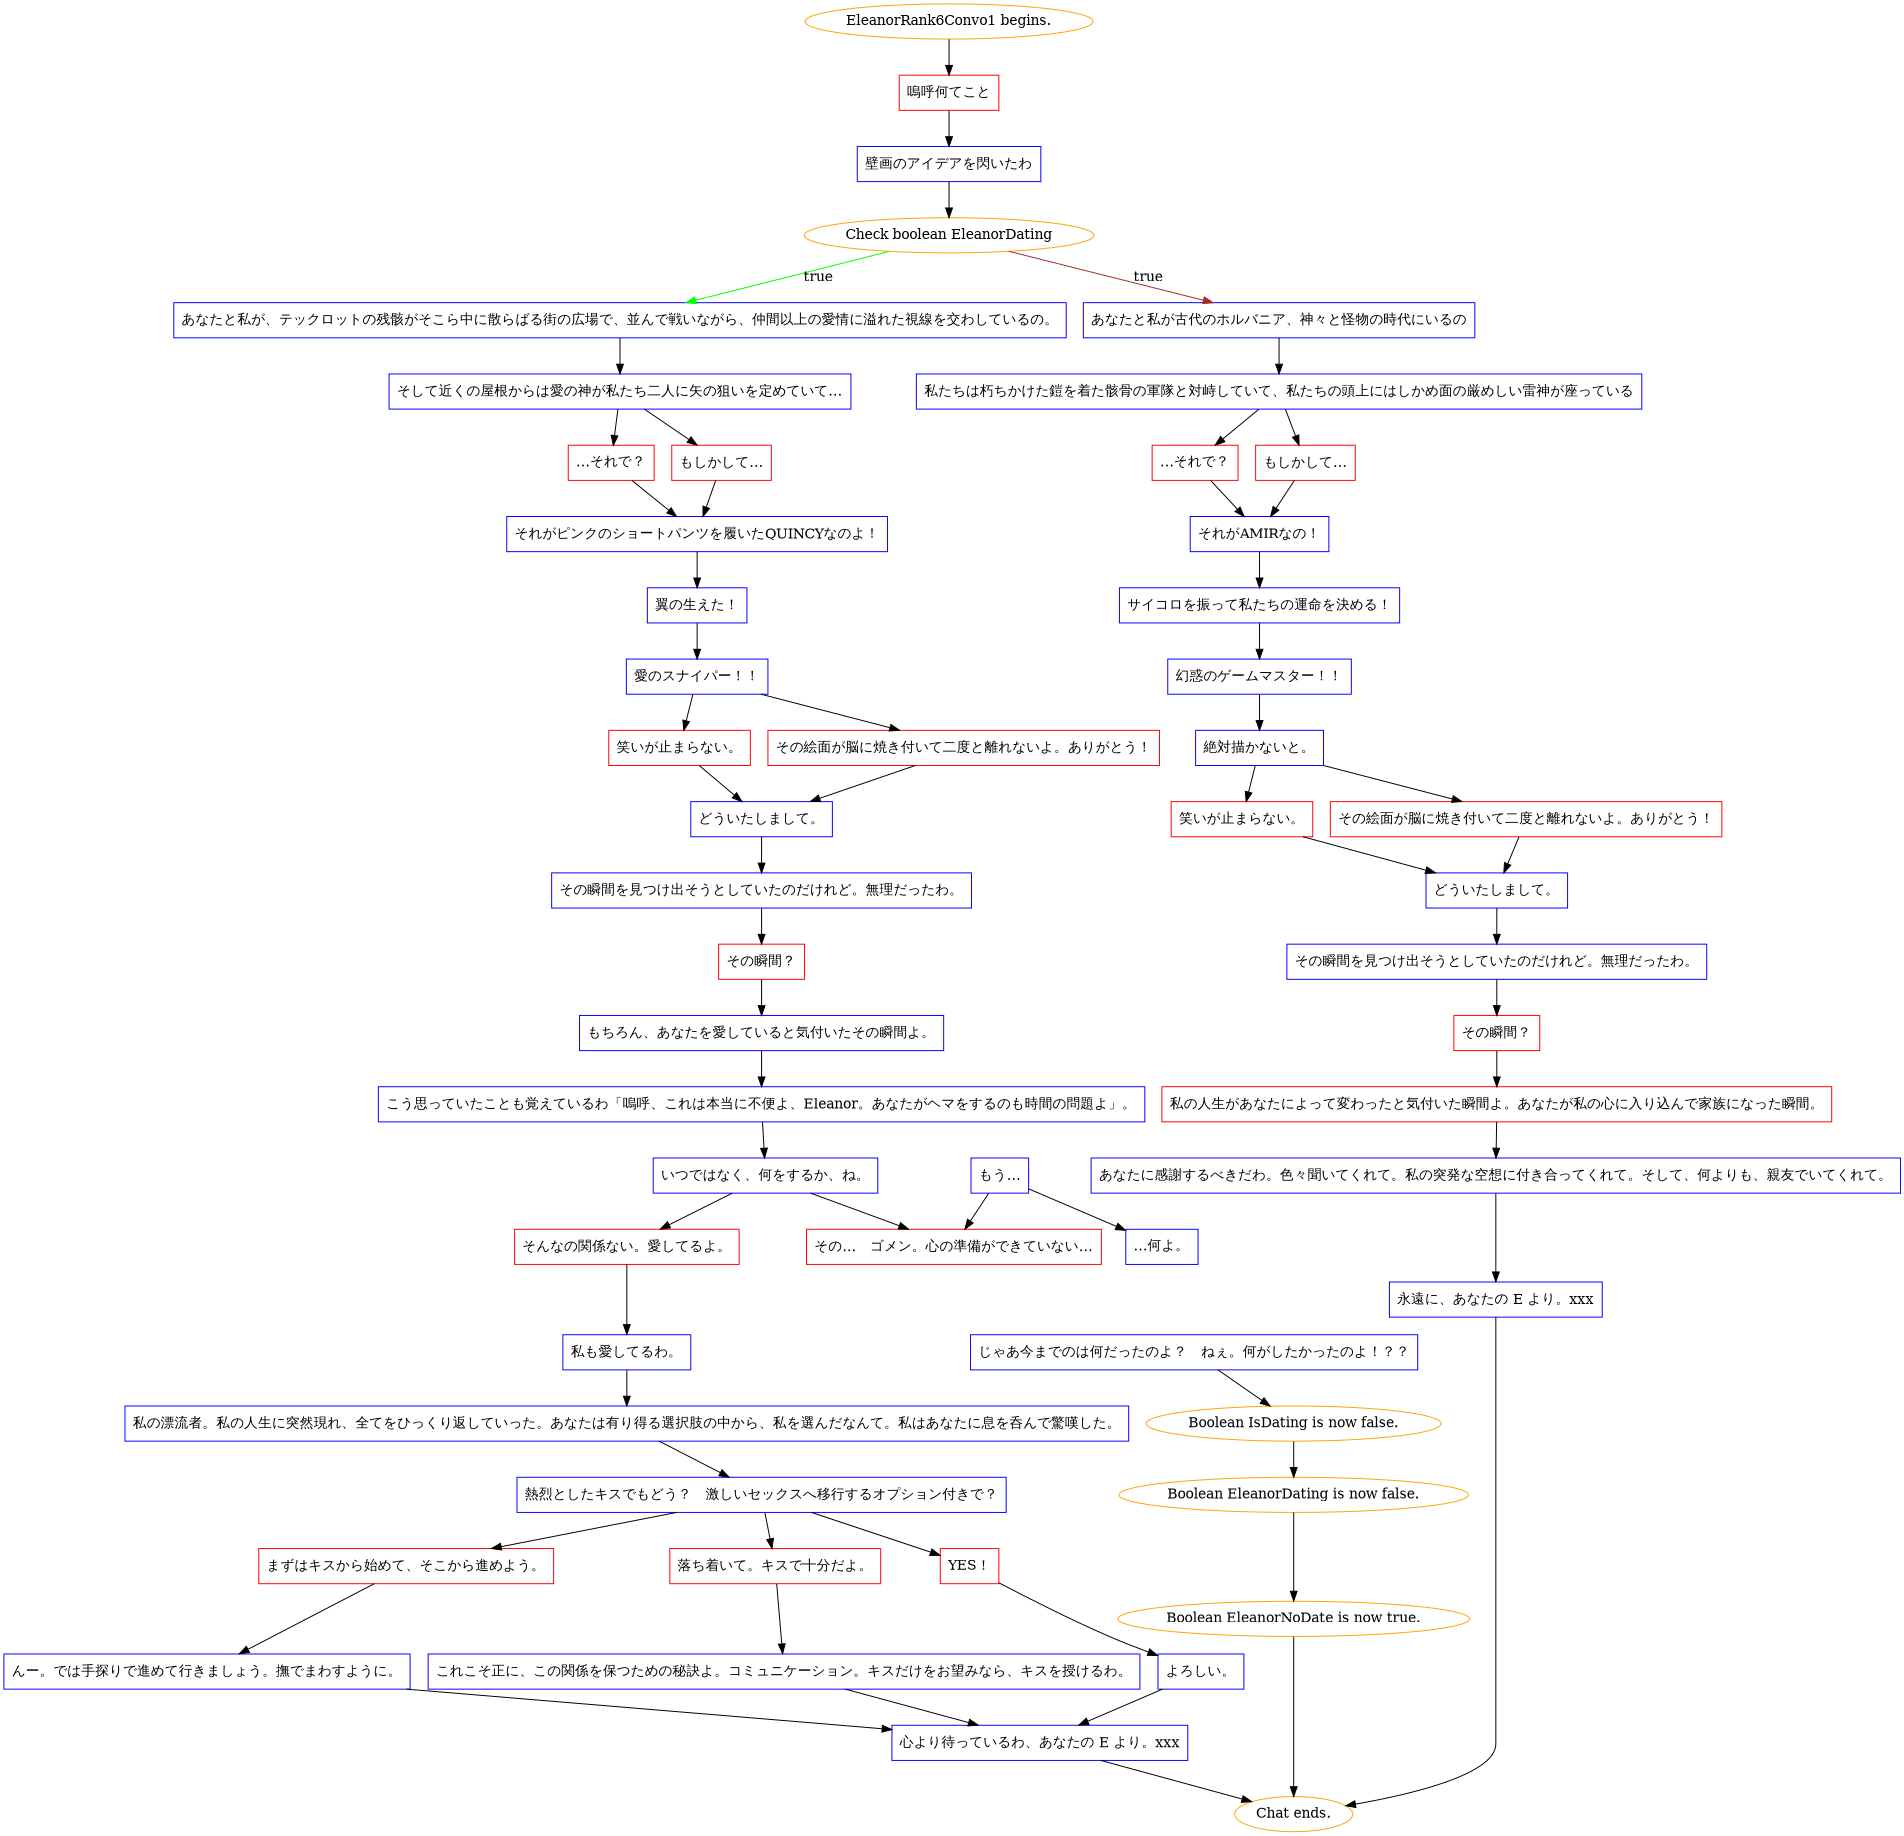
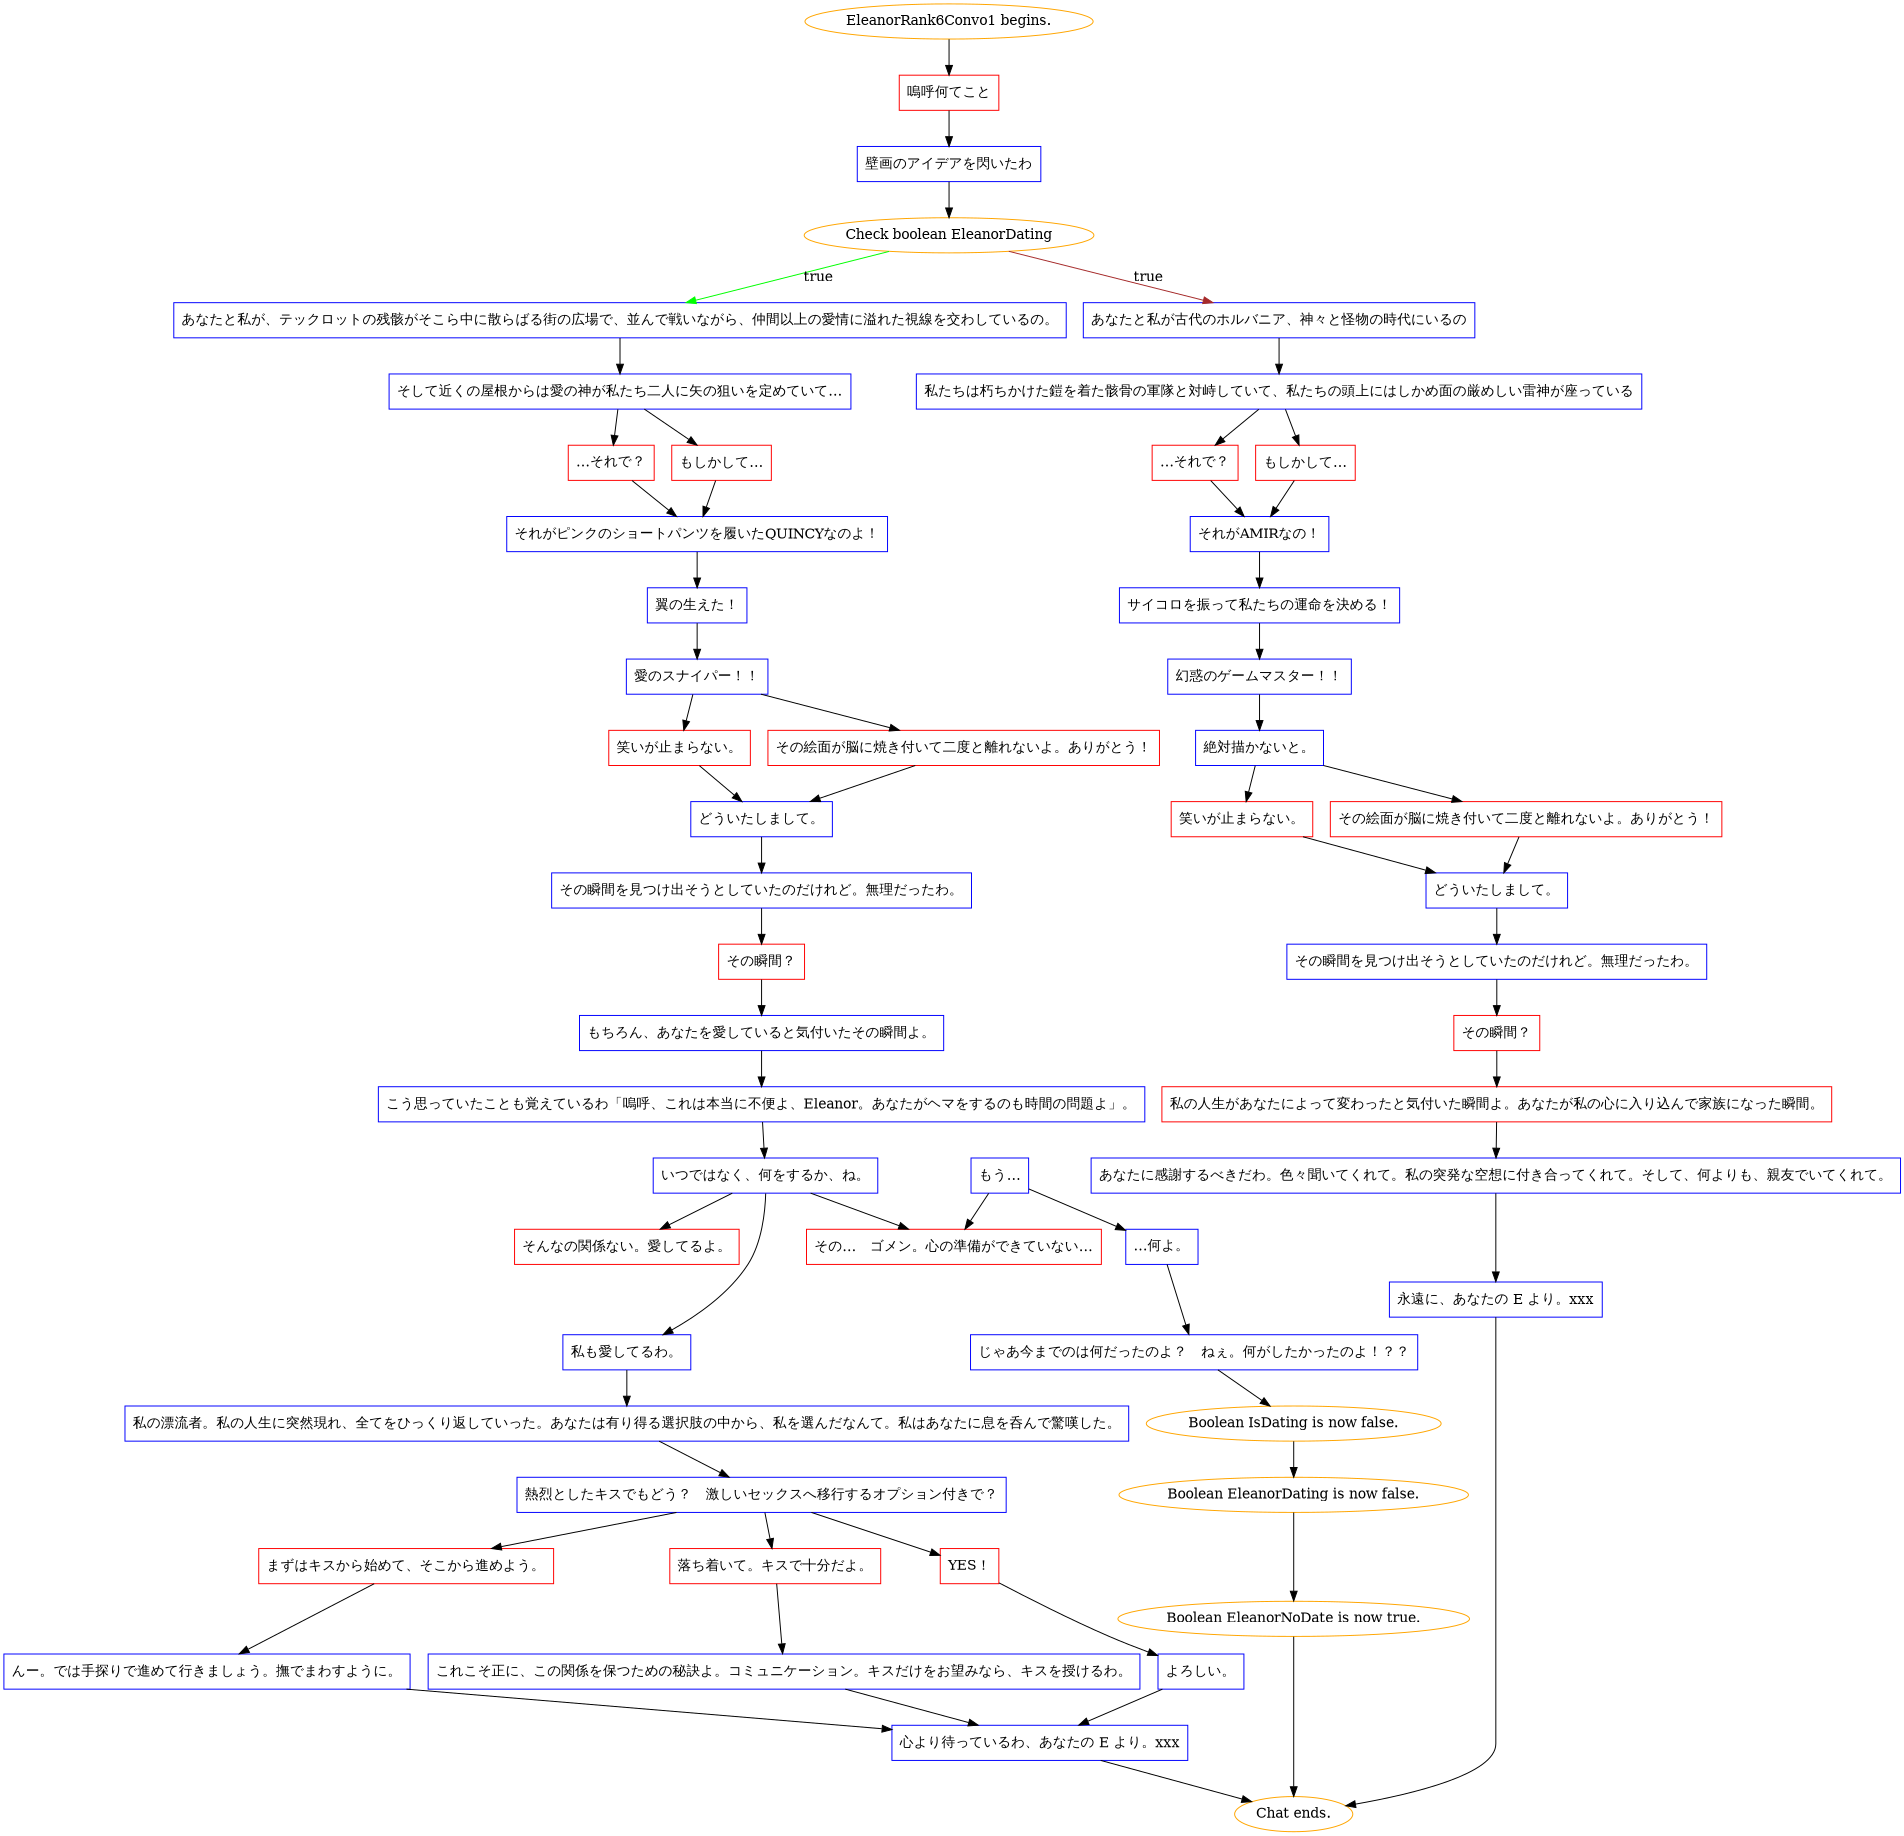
(627, 1294) -> (740, 1276)
none -> (1177, 1295)
